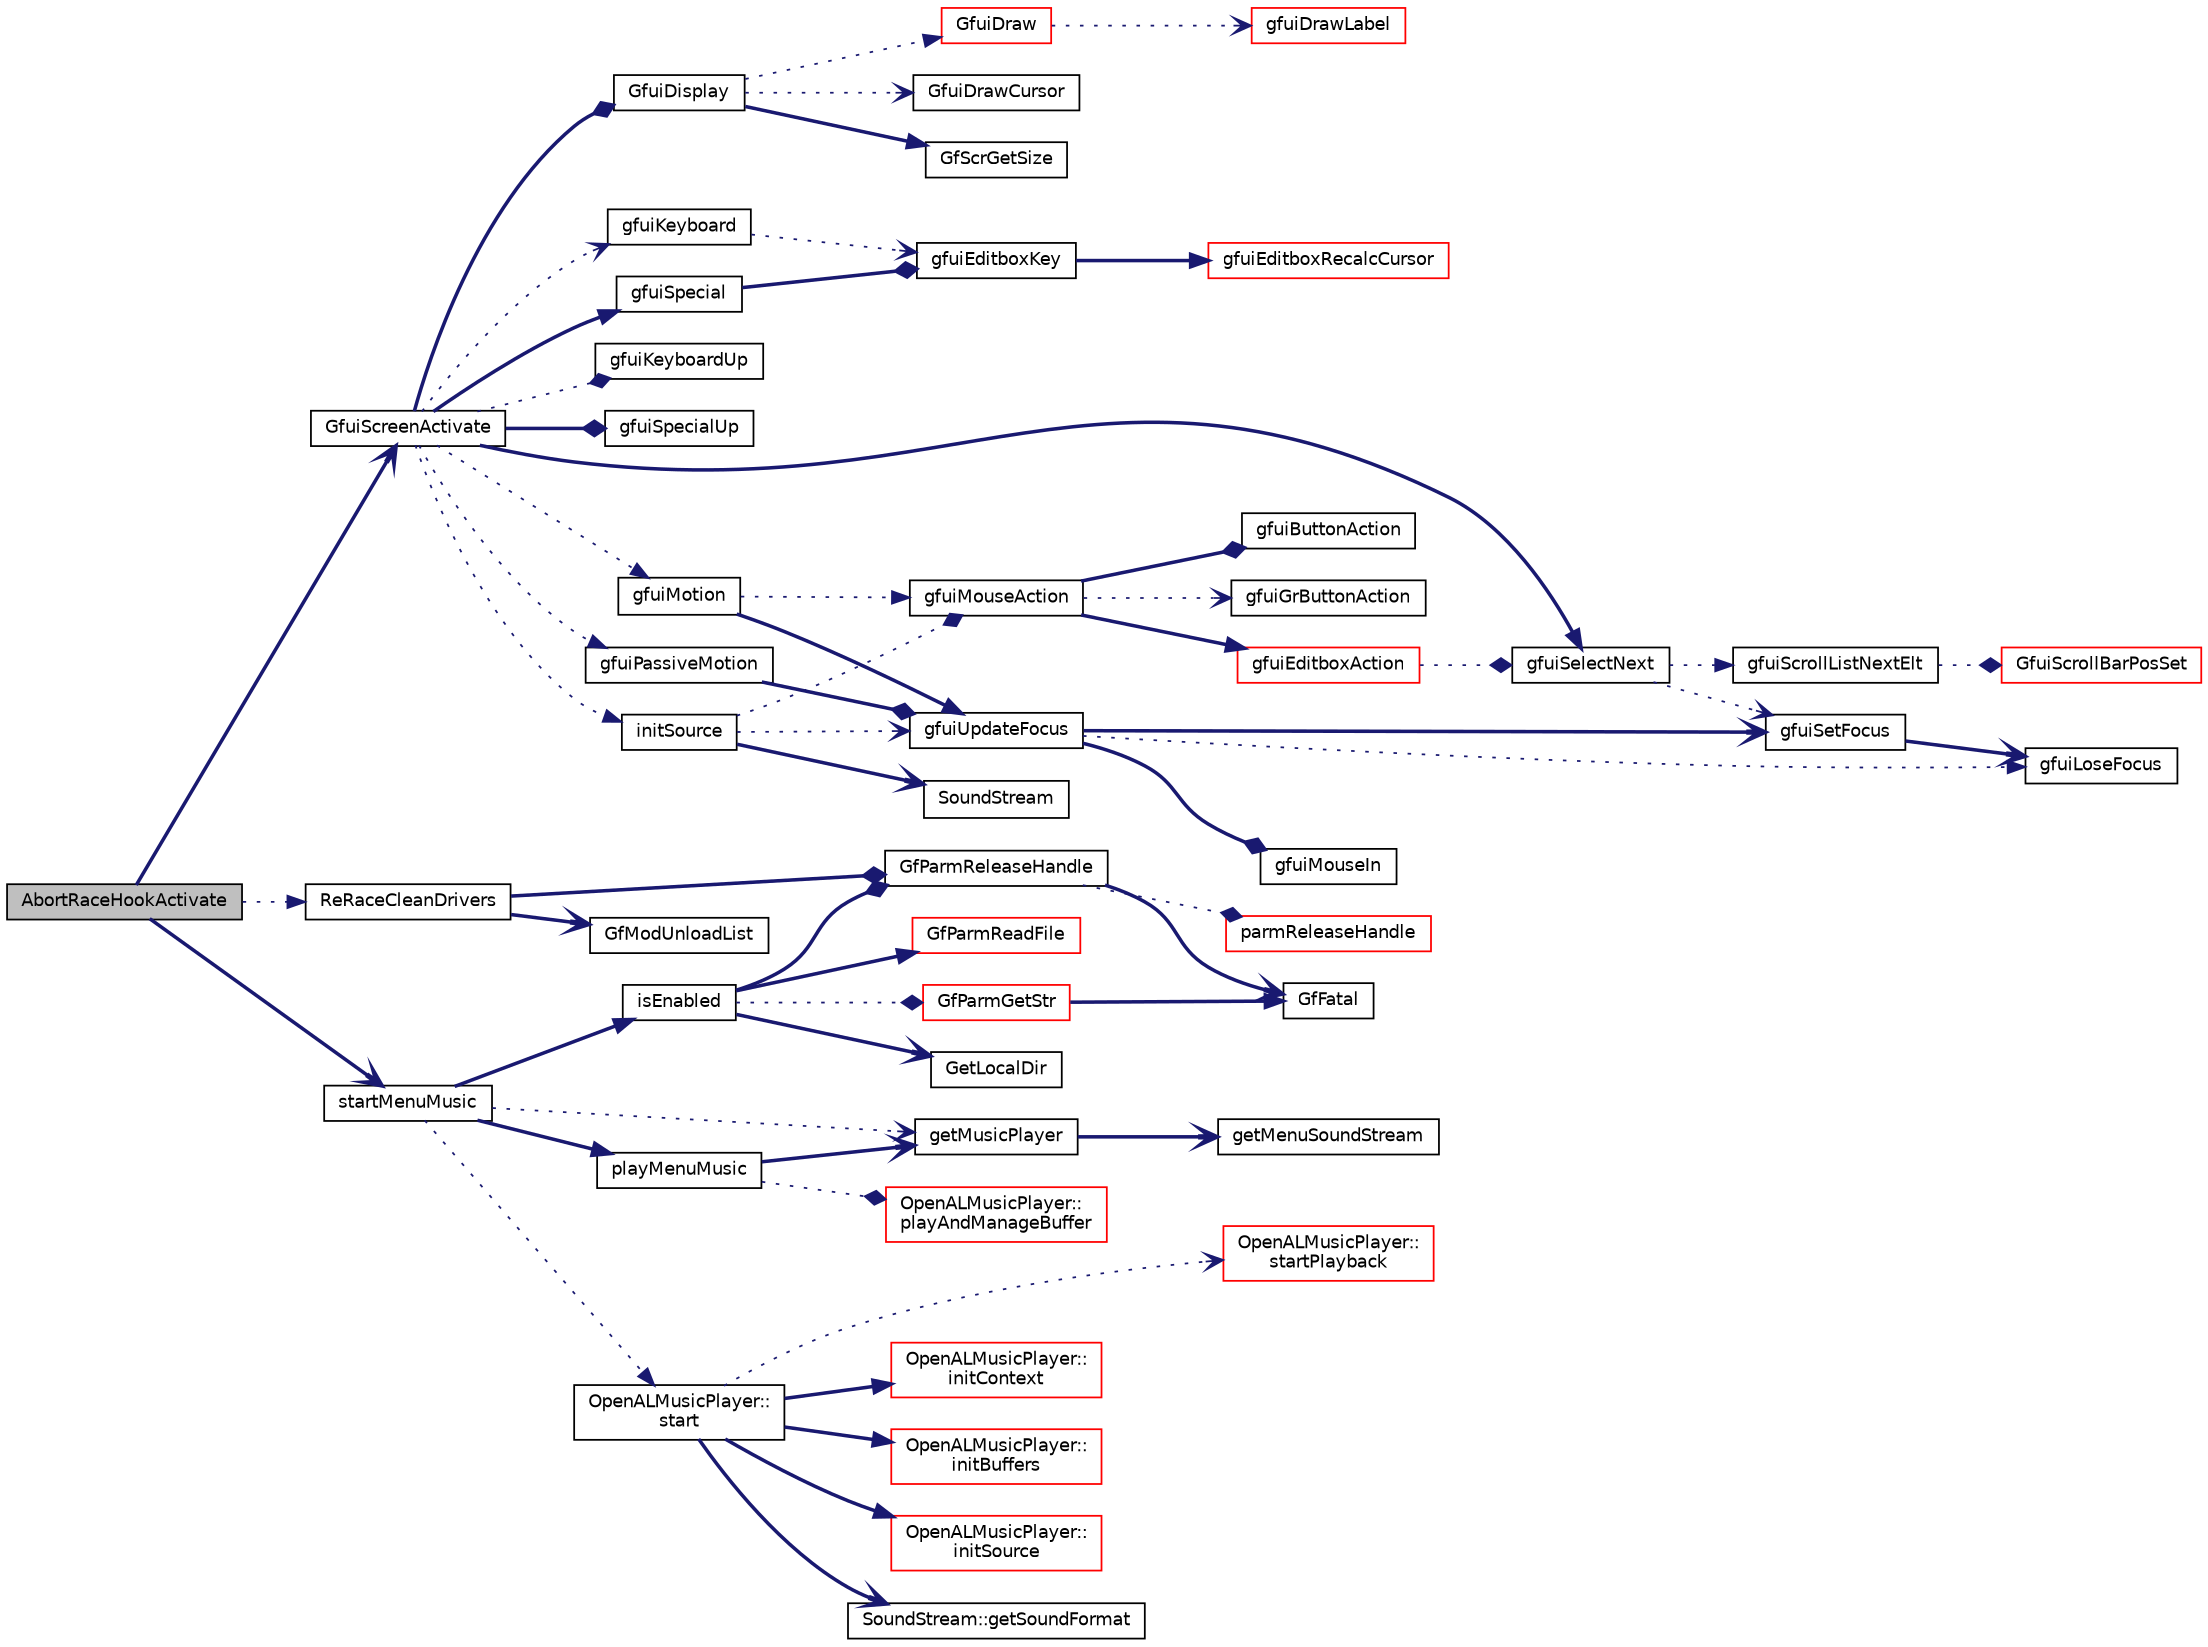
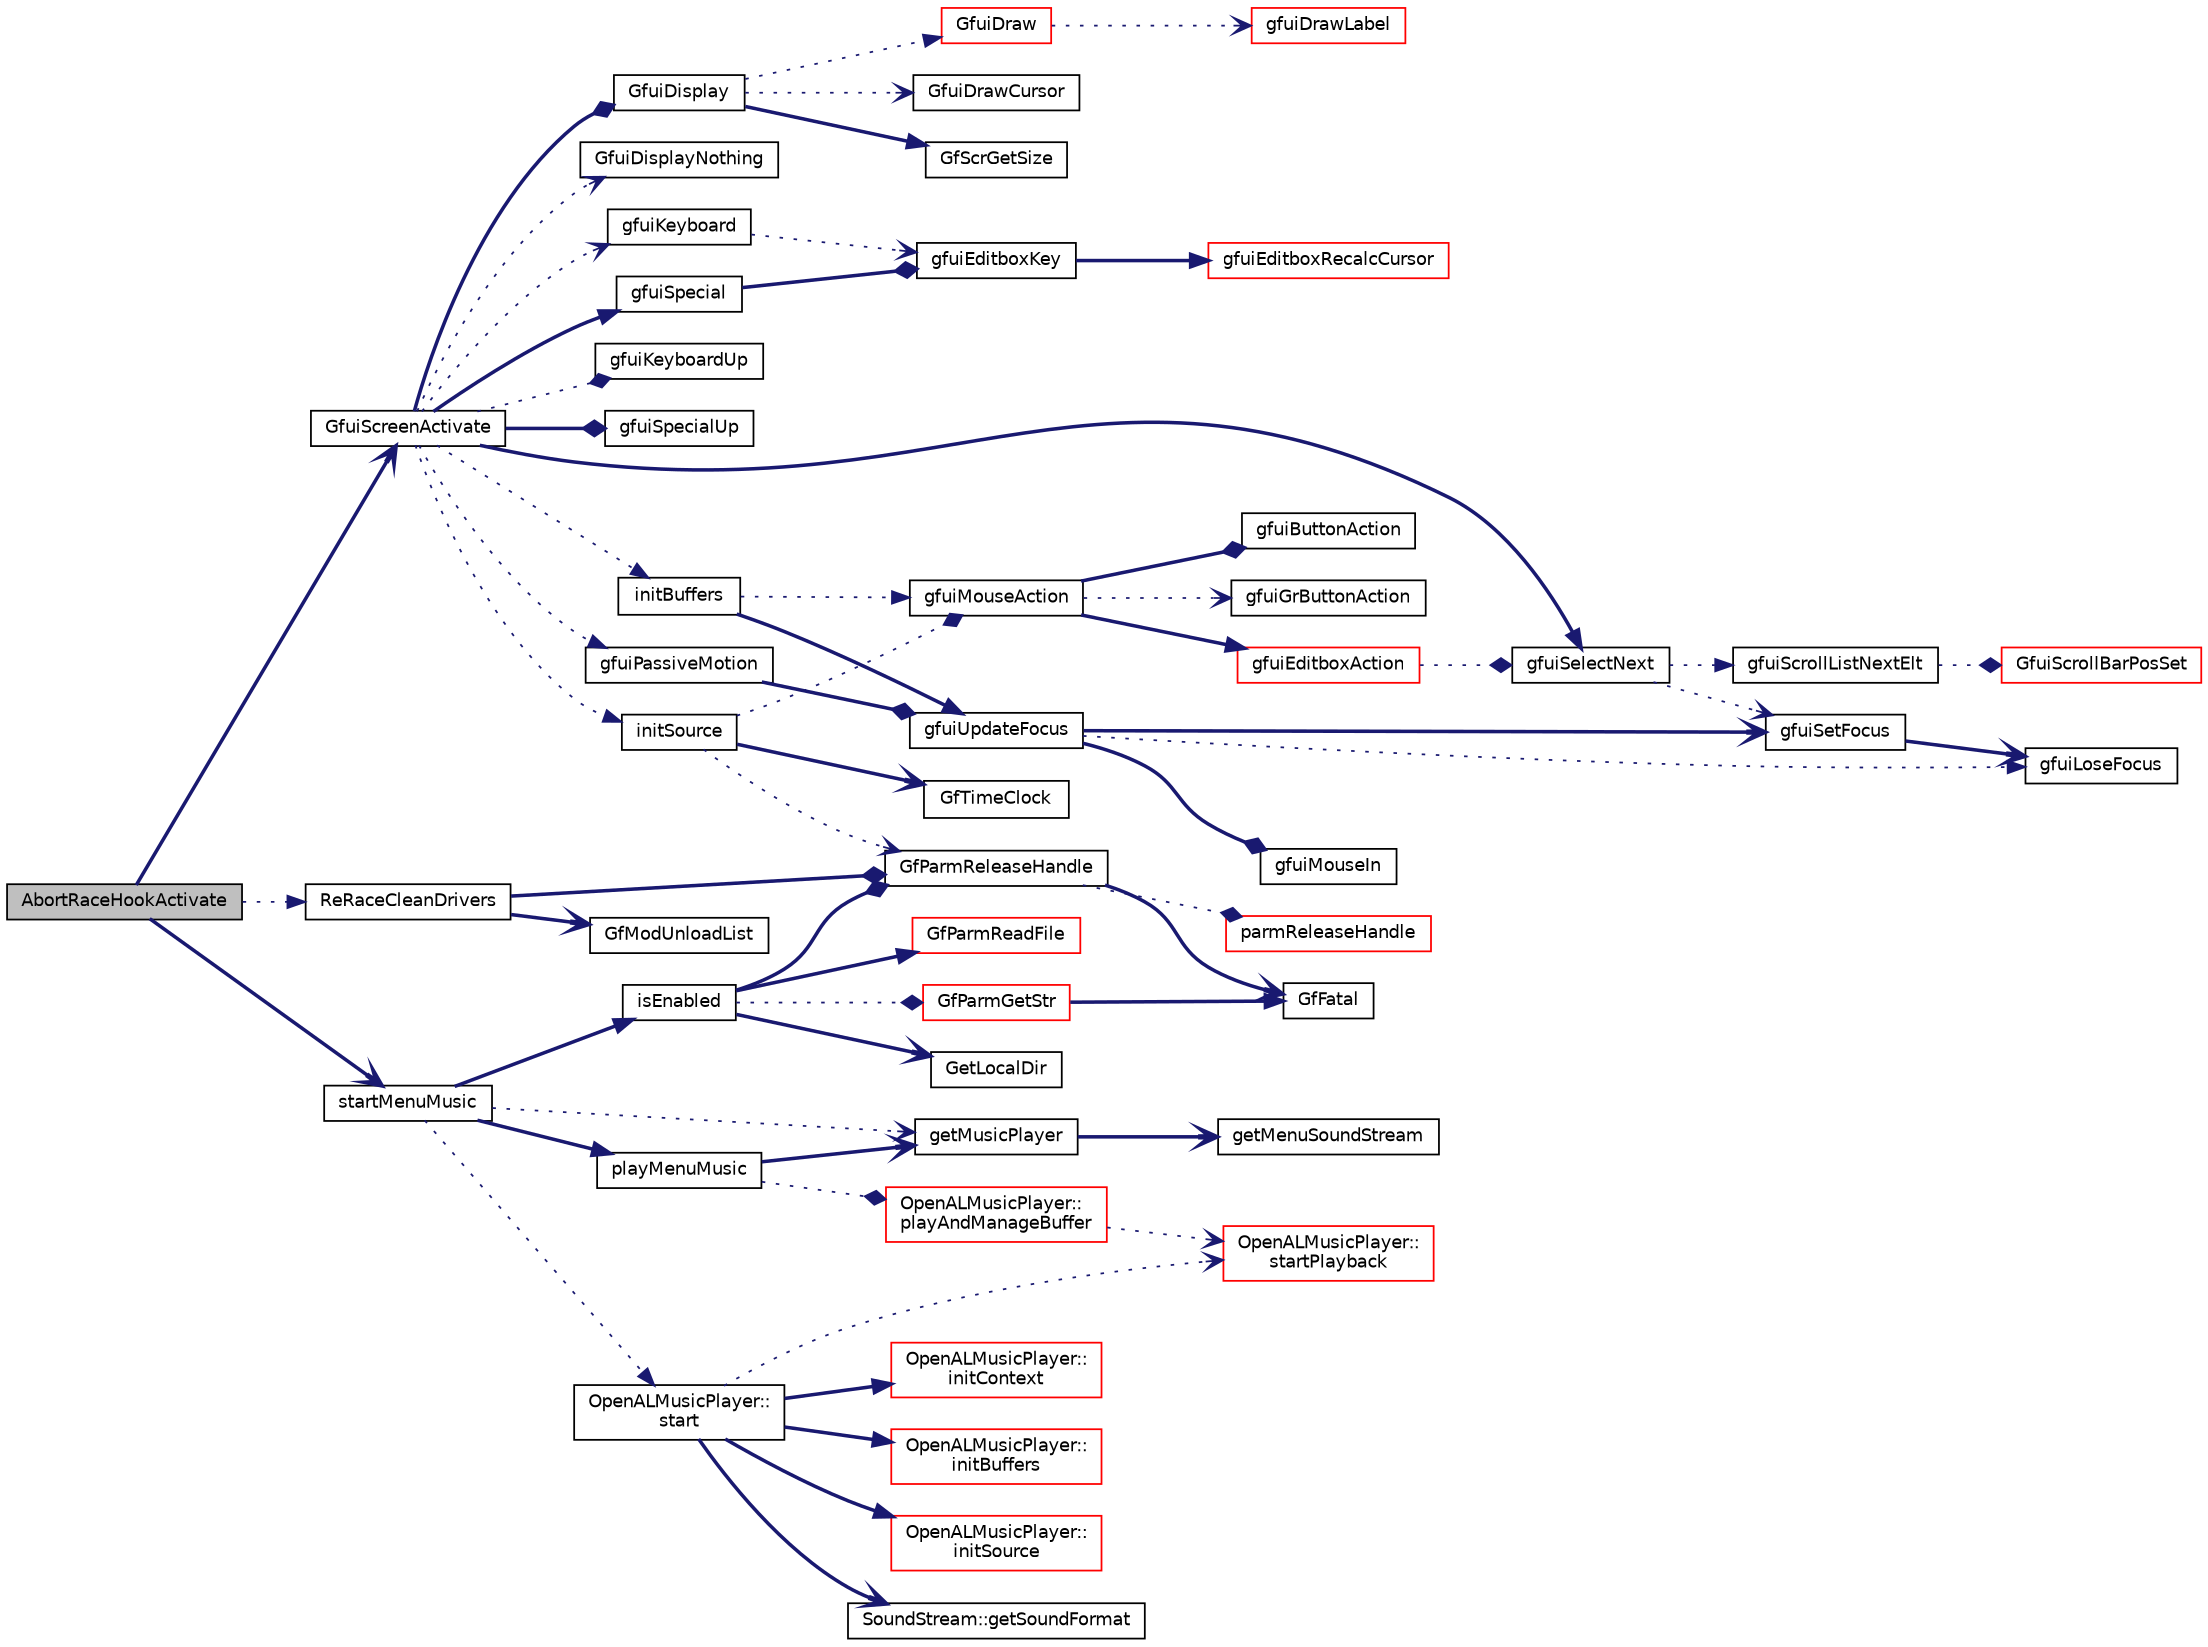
none -> (679, 160)
(679, 596) -> (679, 596)
(814, 732) -> (789, 806)
(996, 799) -> (996, 799)
none -> (1156, 1233)
